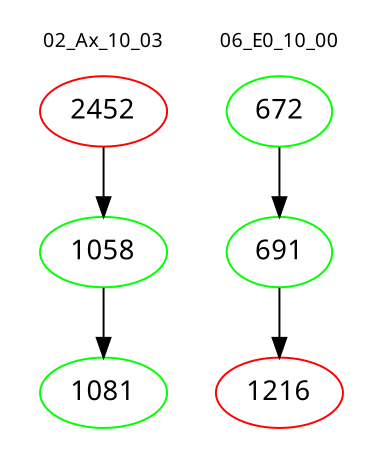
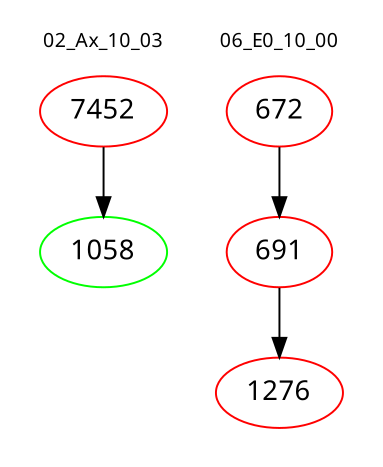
(104, 111) -> (104, 111)
(279, 111) -> (279, 111)
(279, 252) -> (279, 252)
(104, 393) -> none
(279, 393) -> (279, 393)
